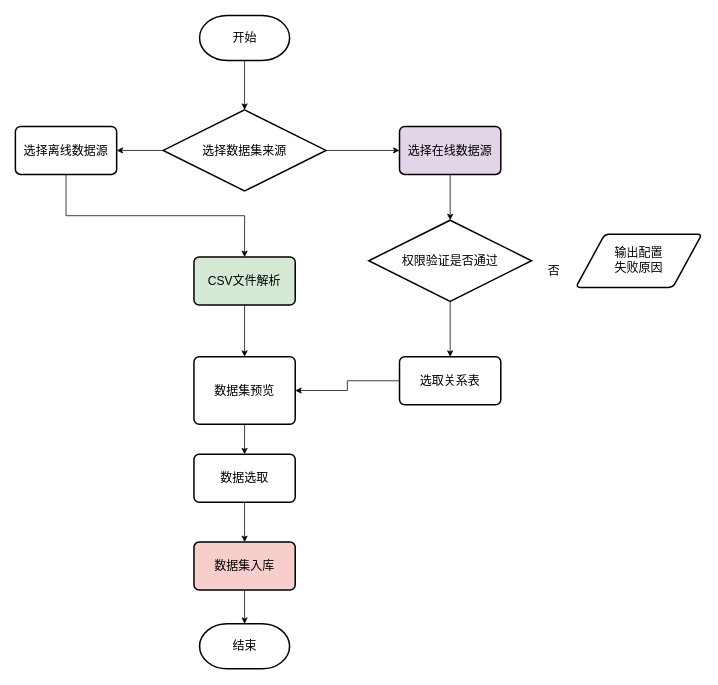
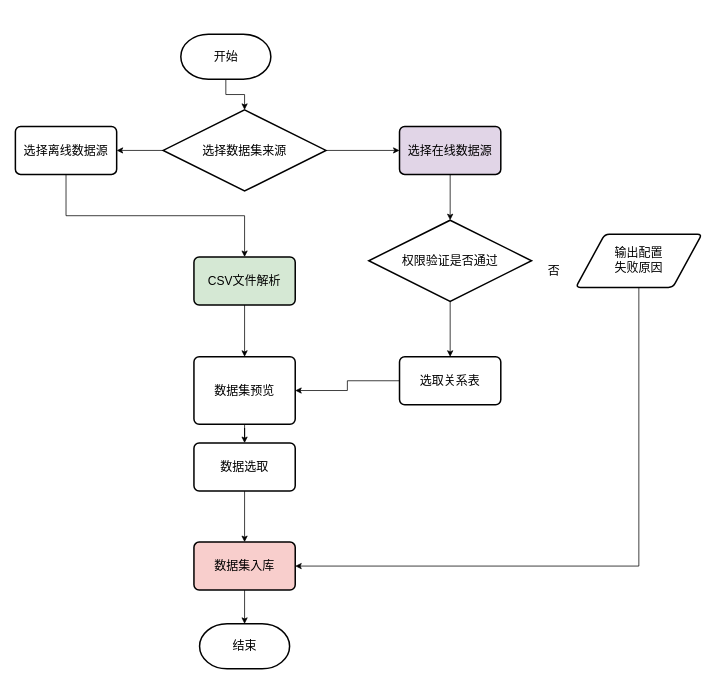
(245, 38) -> (226, 57)
(245, 478) -> (245, 467)
none -> (639, 566)
